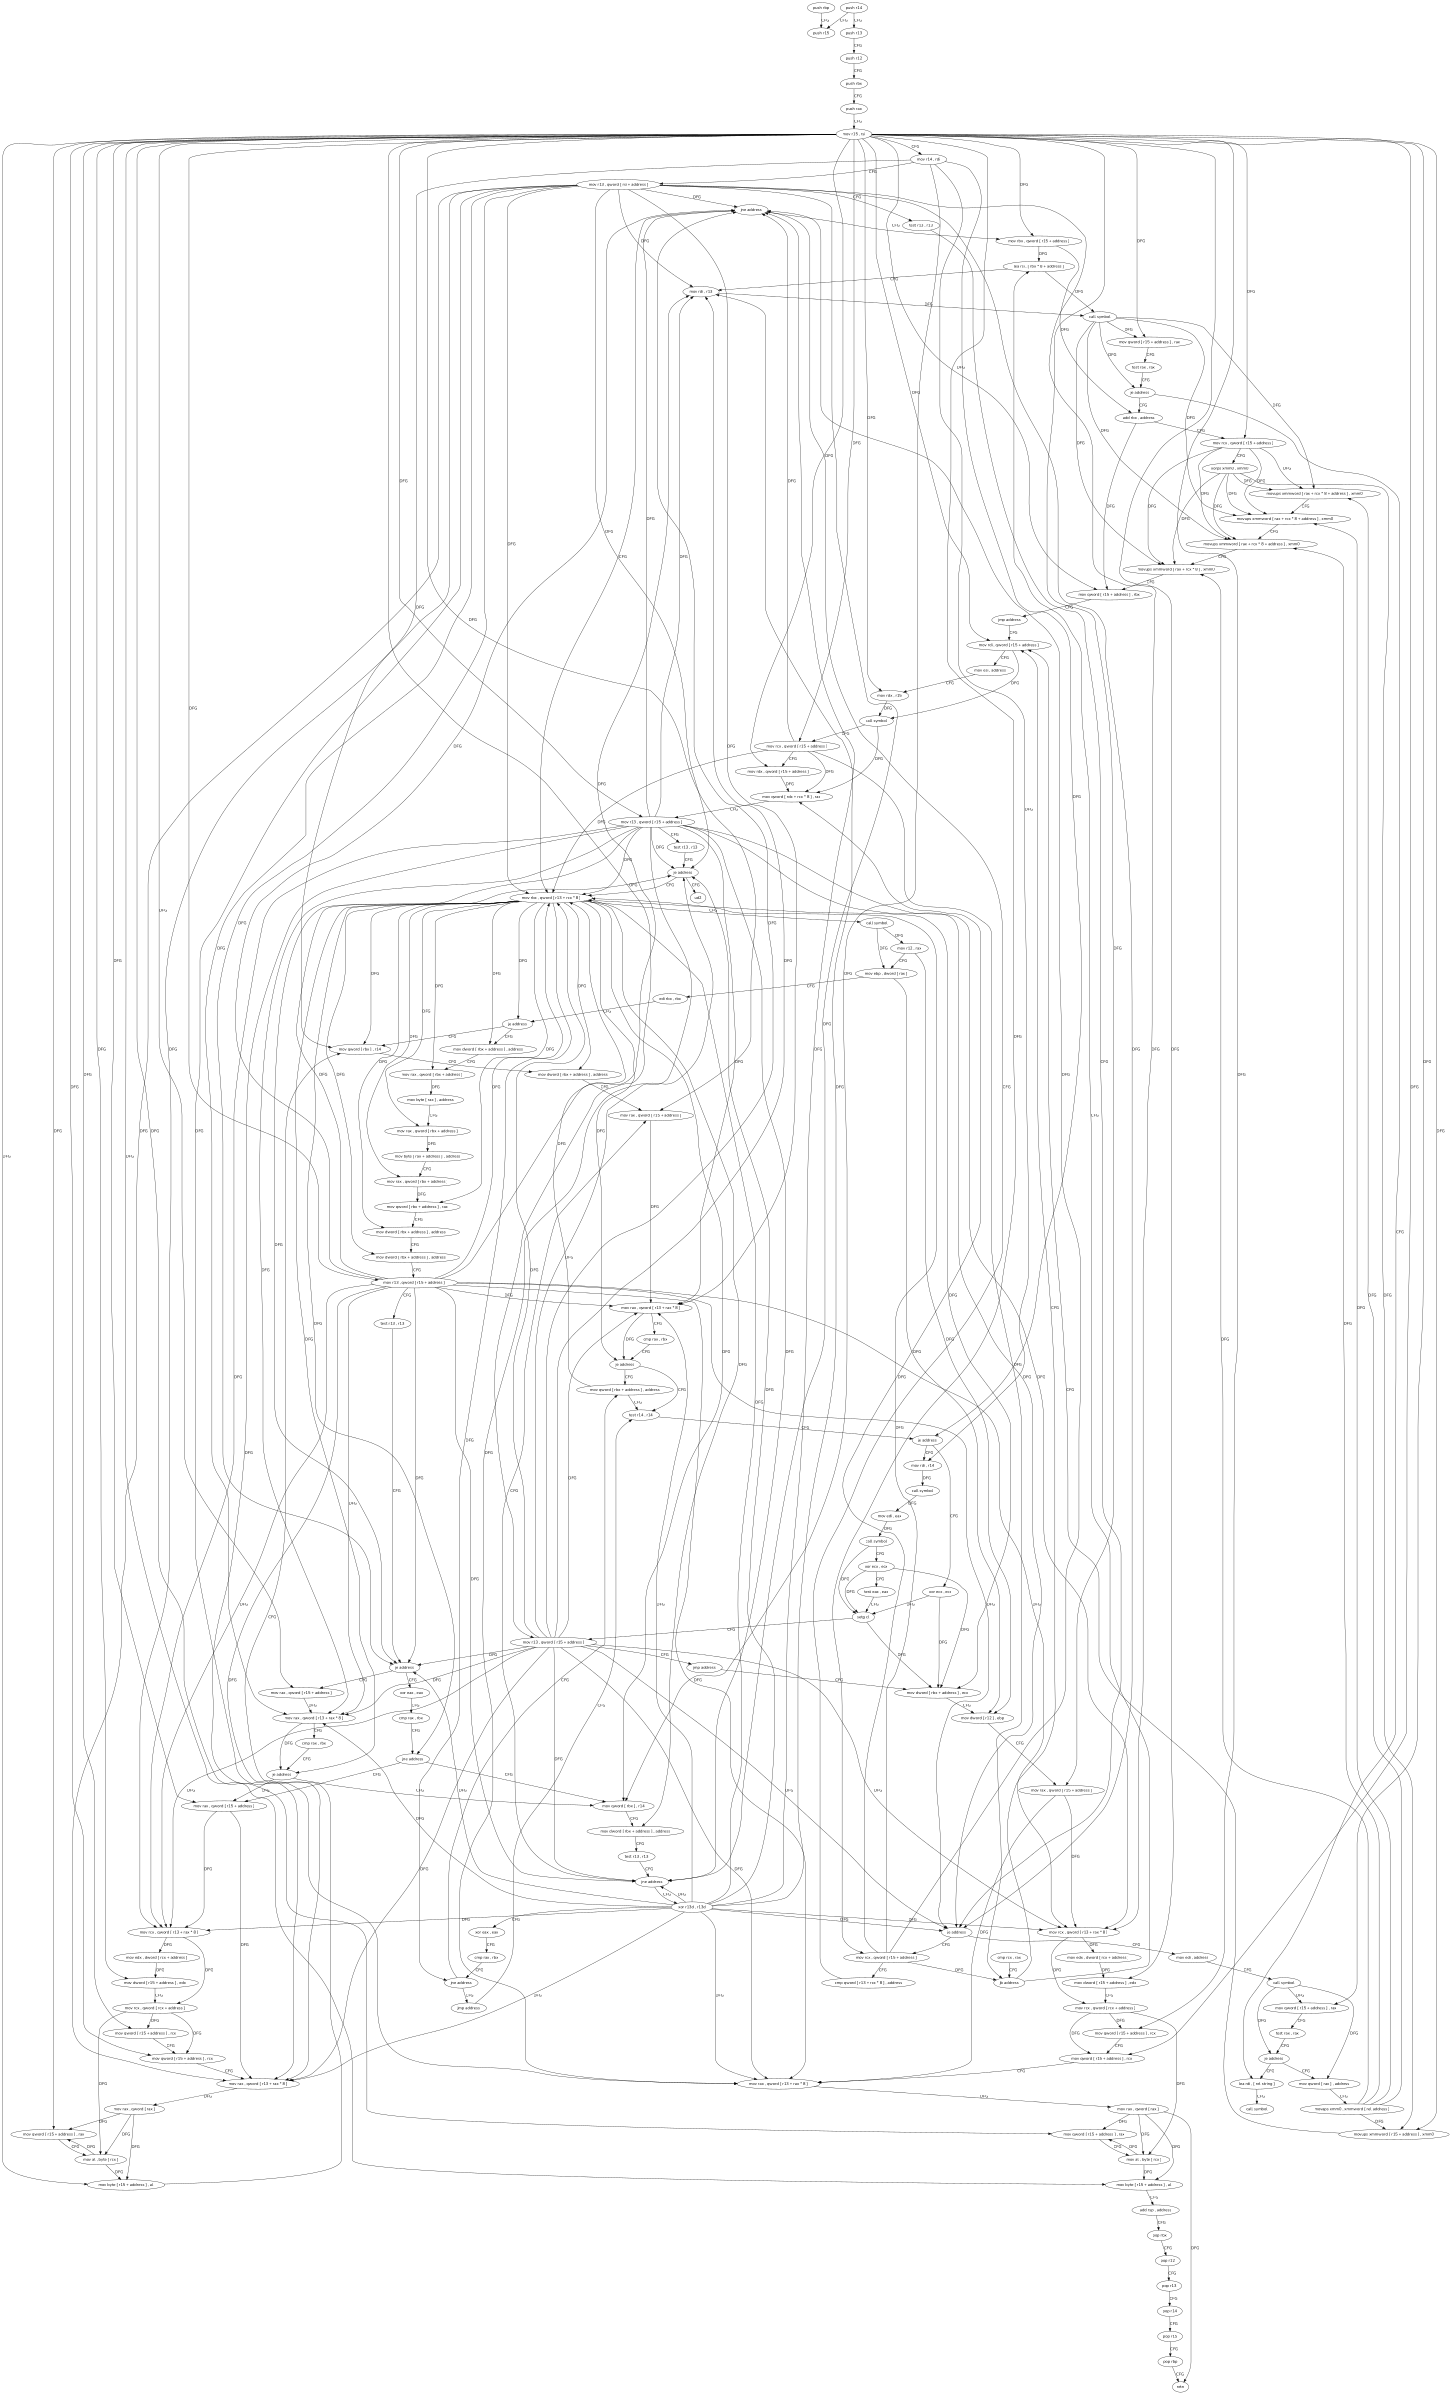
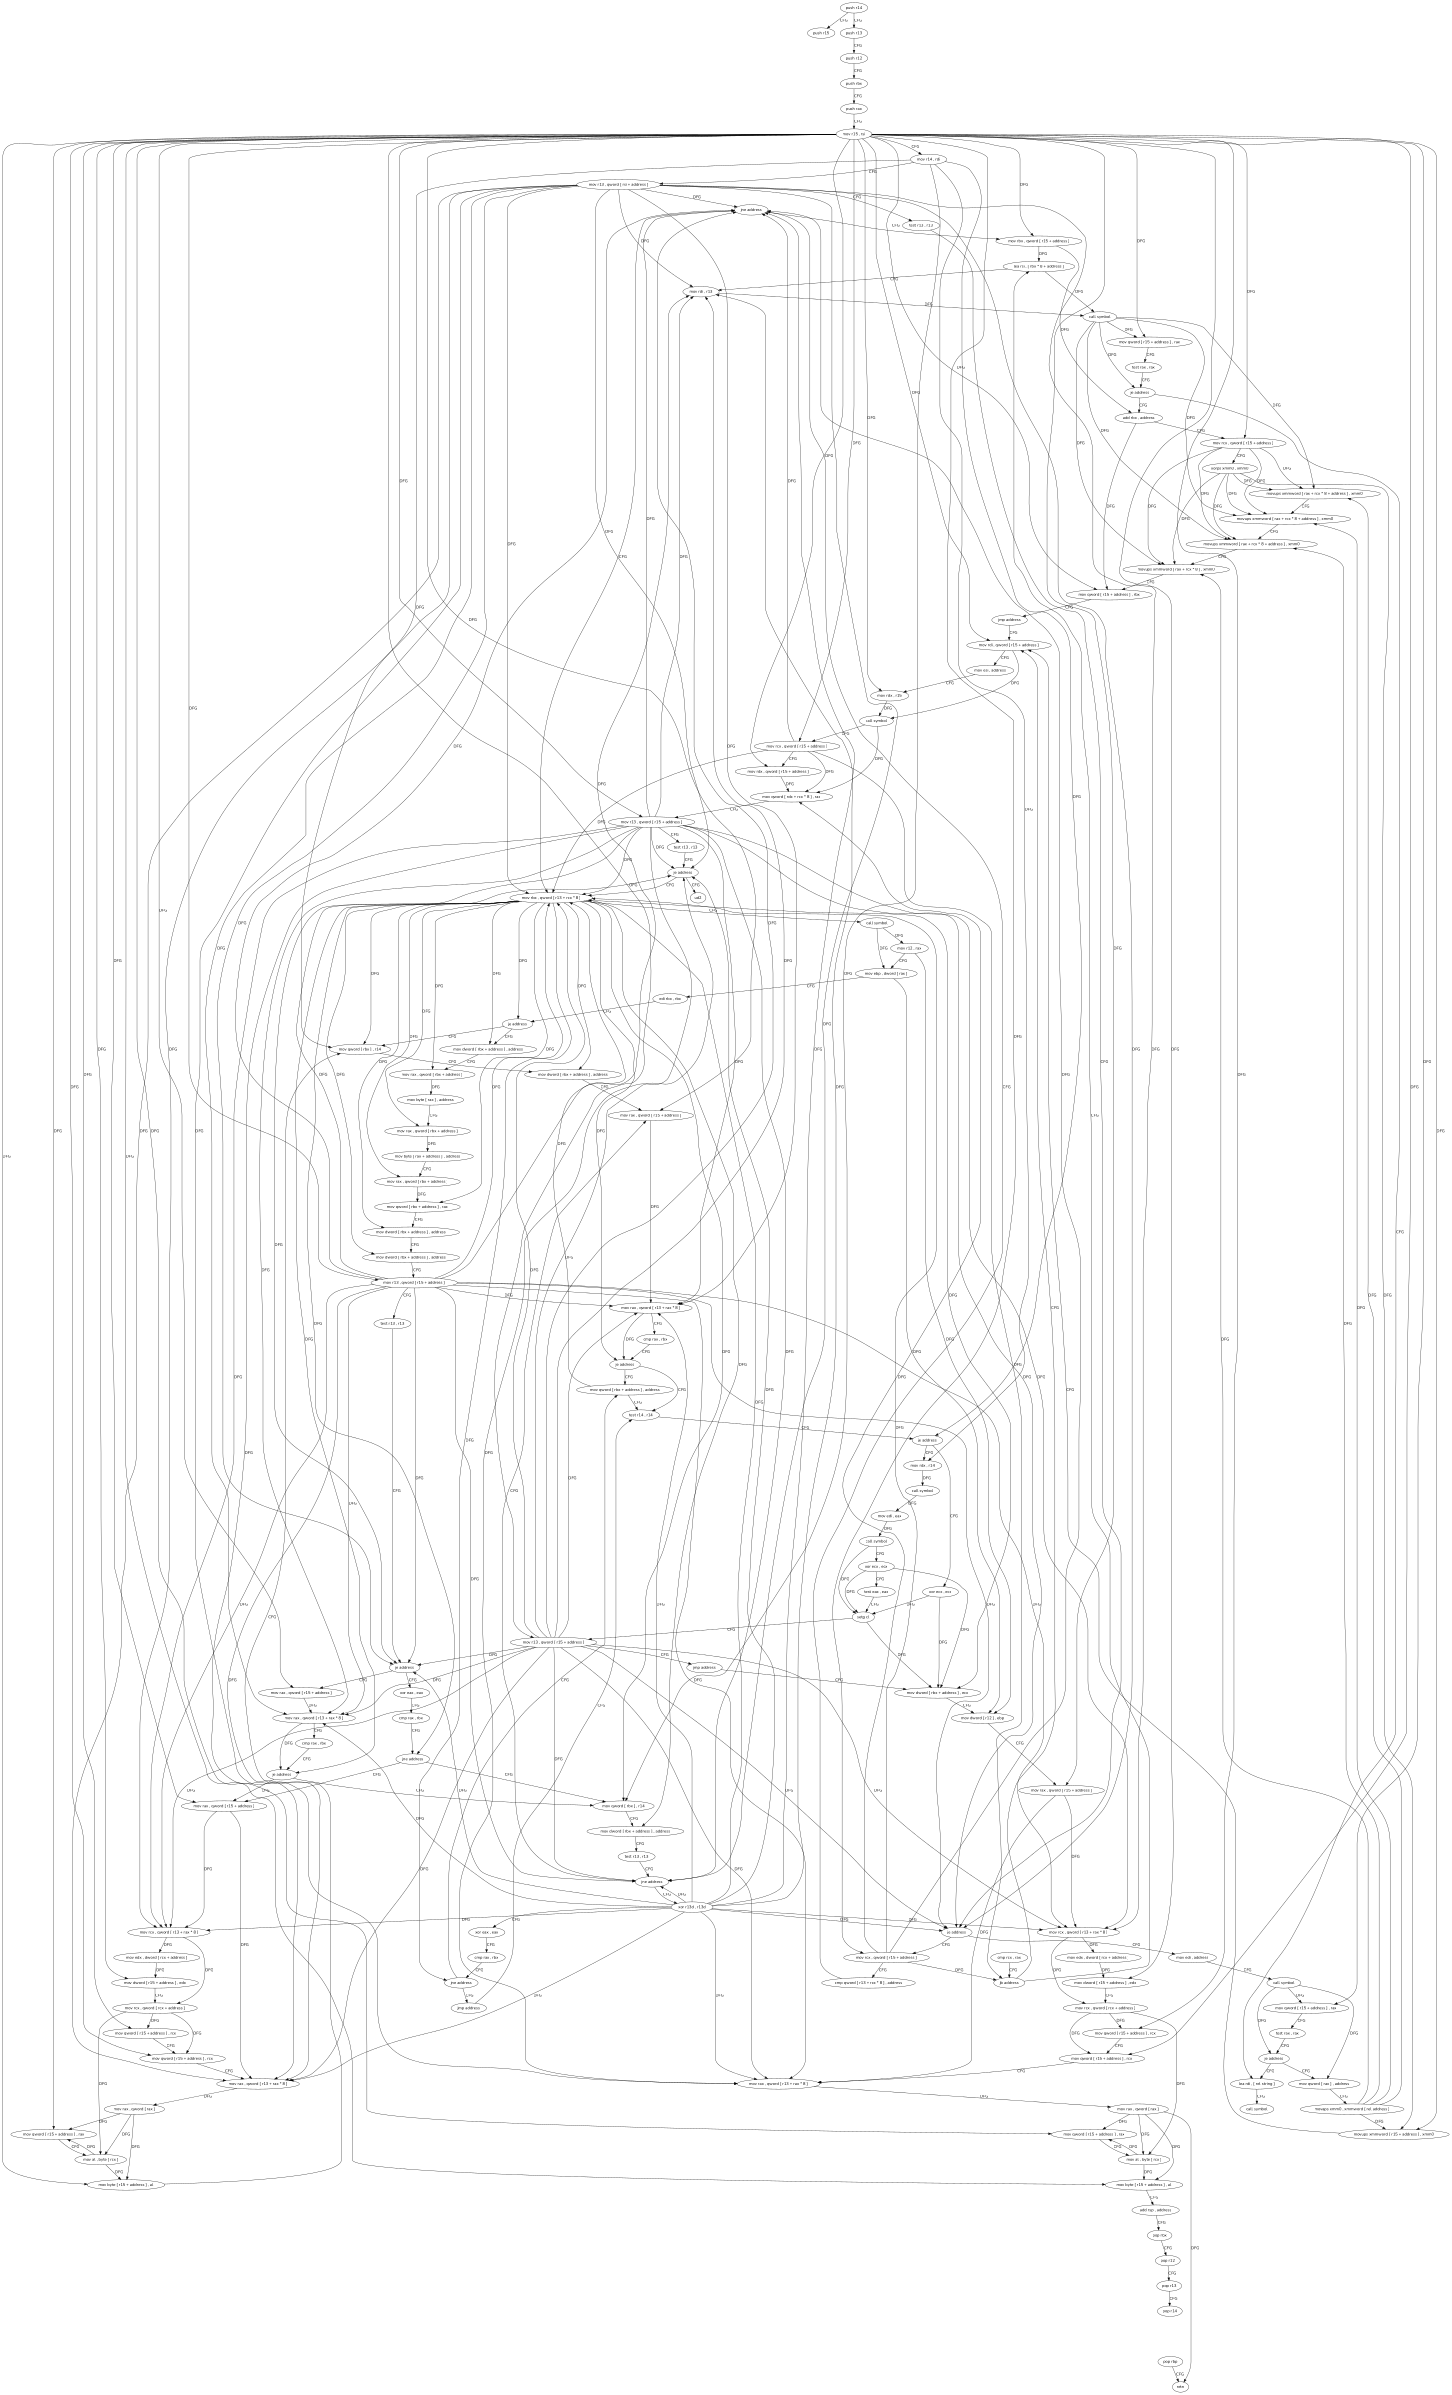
(821, 8) -> none
(923, 1466) -> (923, 1466)
(1170, 2336) -> none
